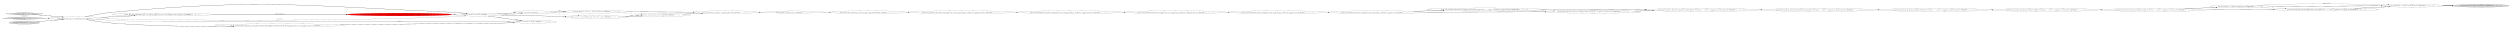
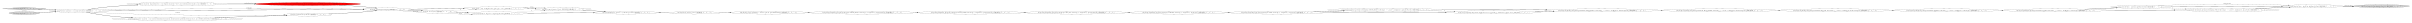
(24, 14) -> none
(504, 18) -> (352, 13)
